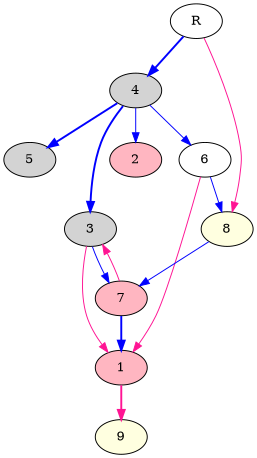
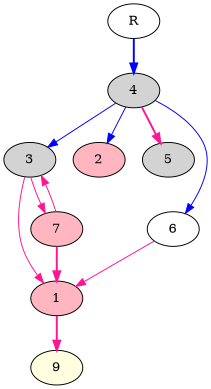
(87, 123) -> (149, 121)
(98, 151) -> (86, 123)
(227, 229) -> none
(98, 261) -> (35, 191)
(121, 328) -> (57, 259)
